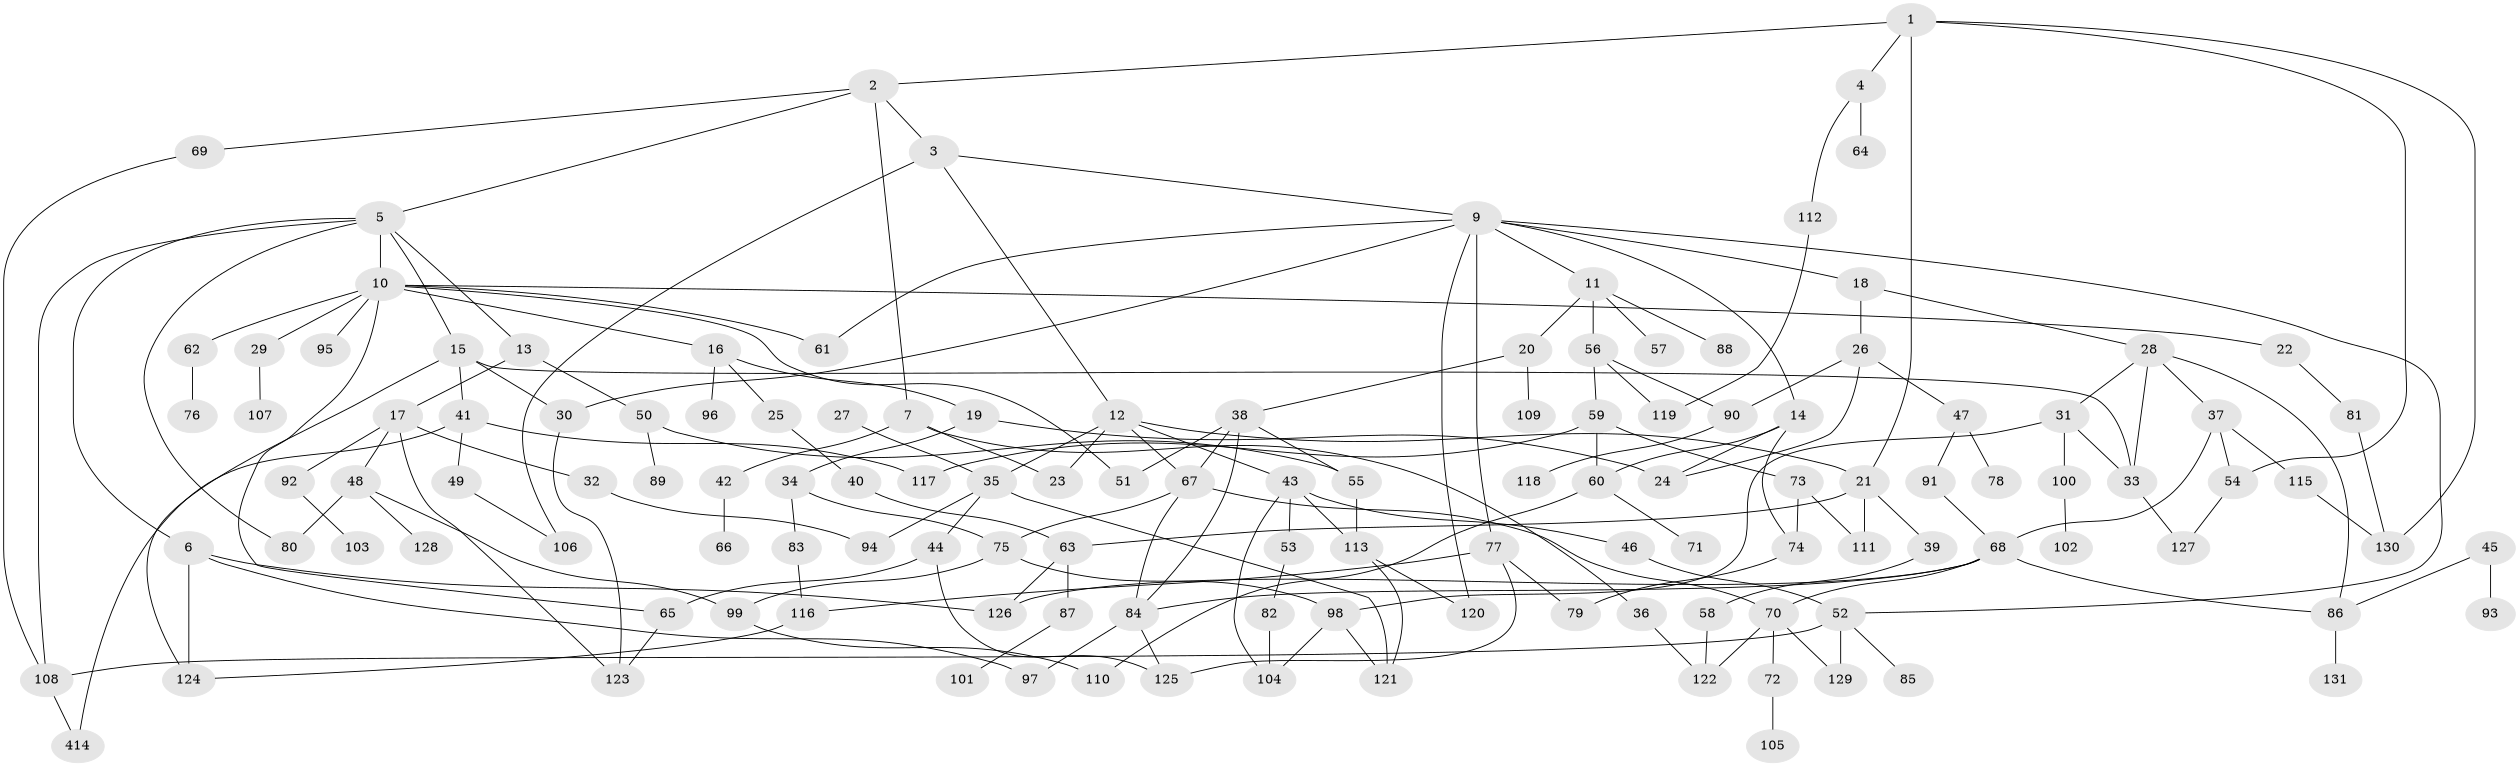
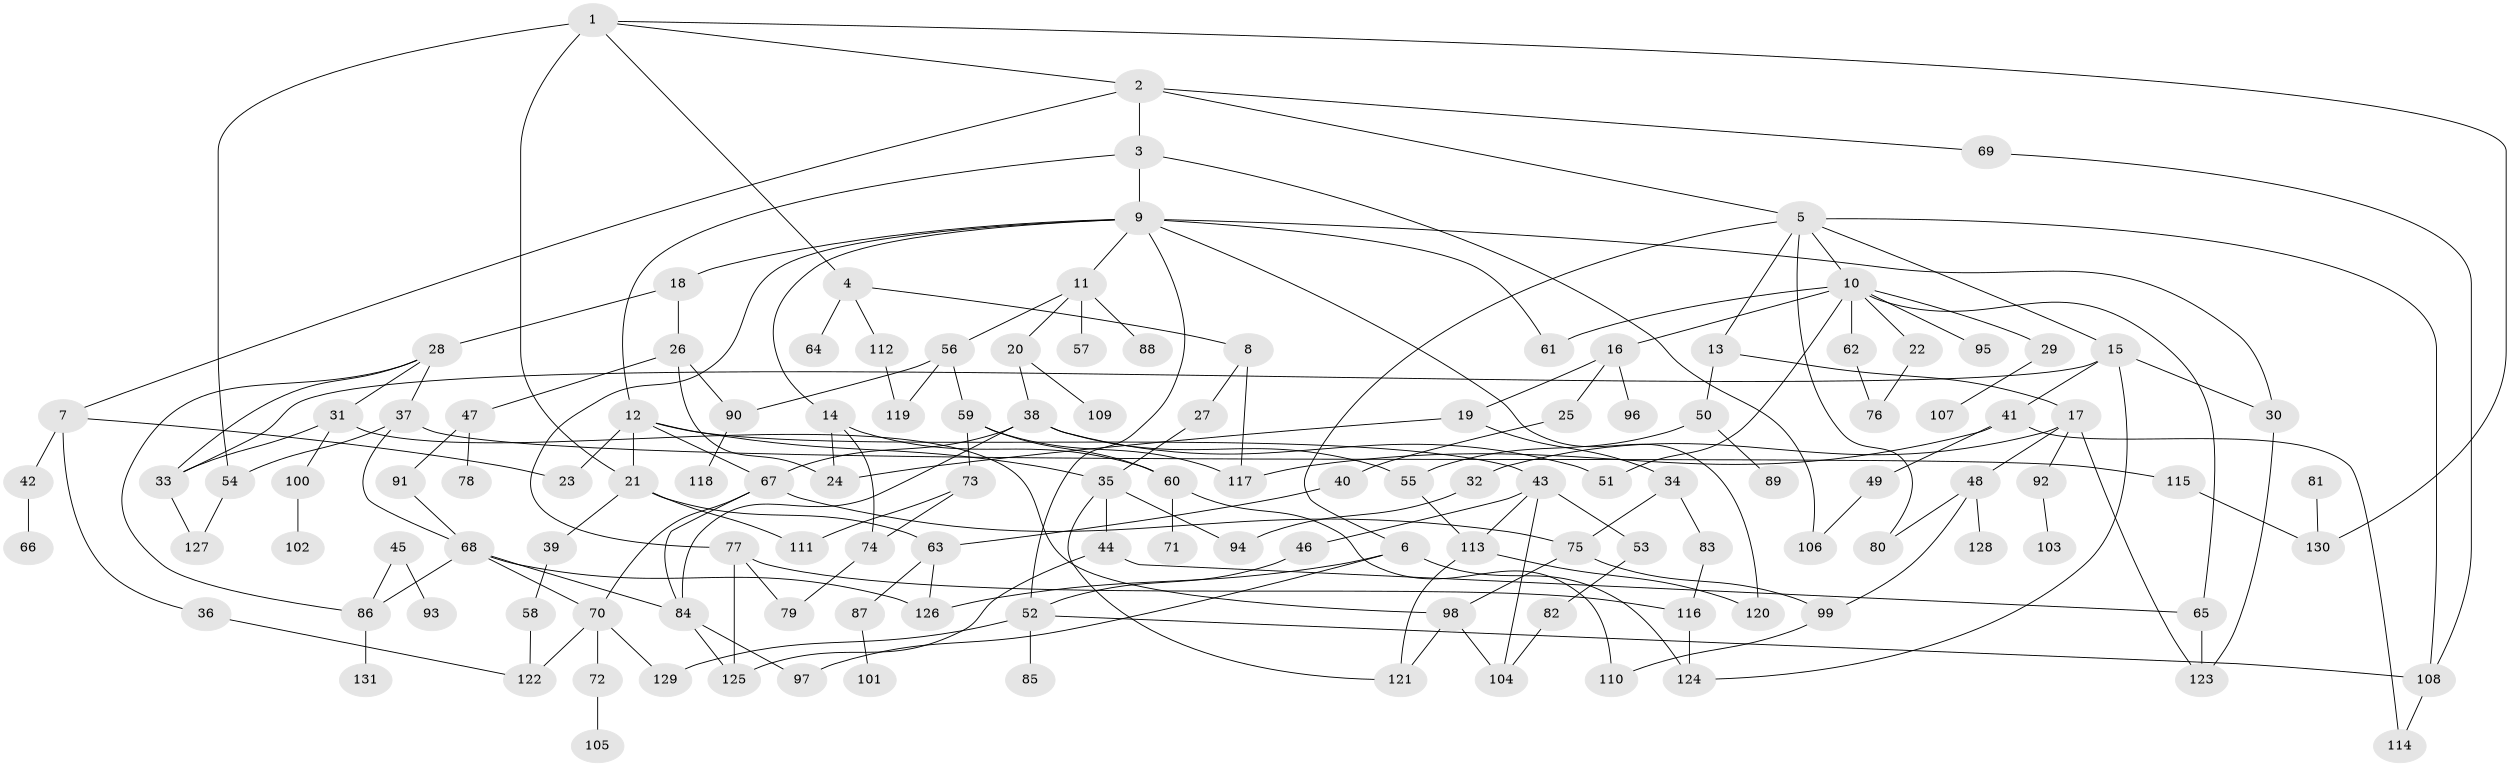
none -> (1248, 350)
(2320, 383) -> (1895, 385)
(78, 746) -> (2400, 746)
